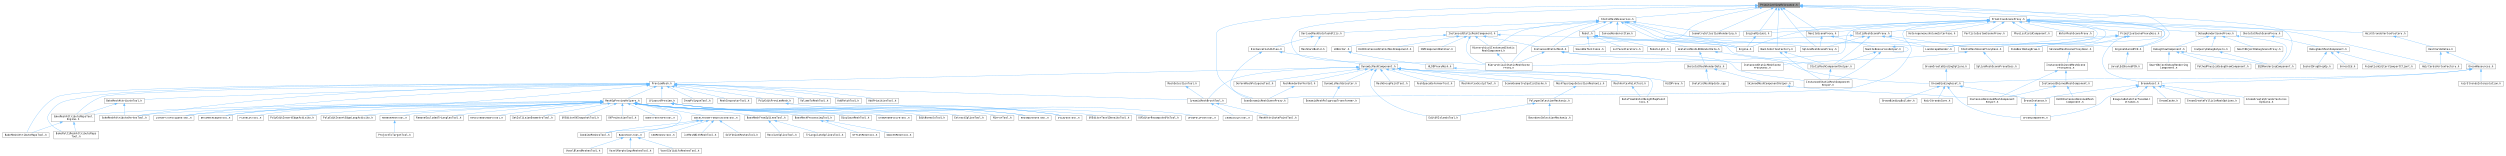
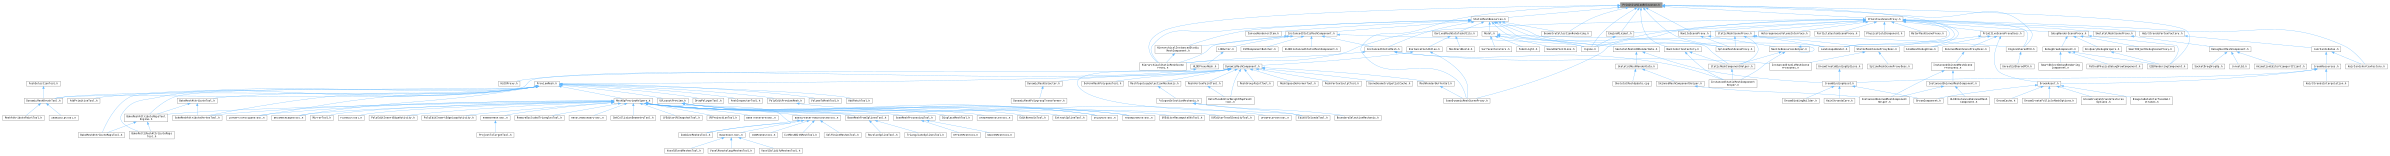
(1826, 27) -> none
(1727, 39) -> none
(2036, 101) -> none
